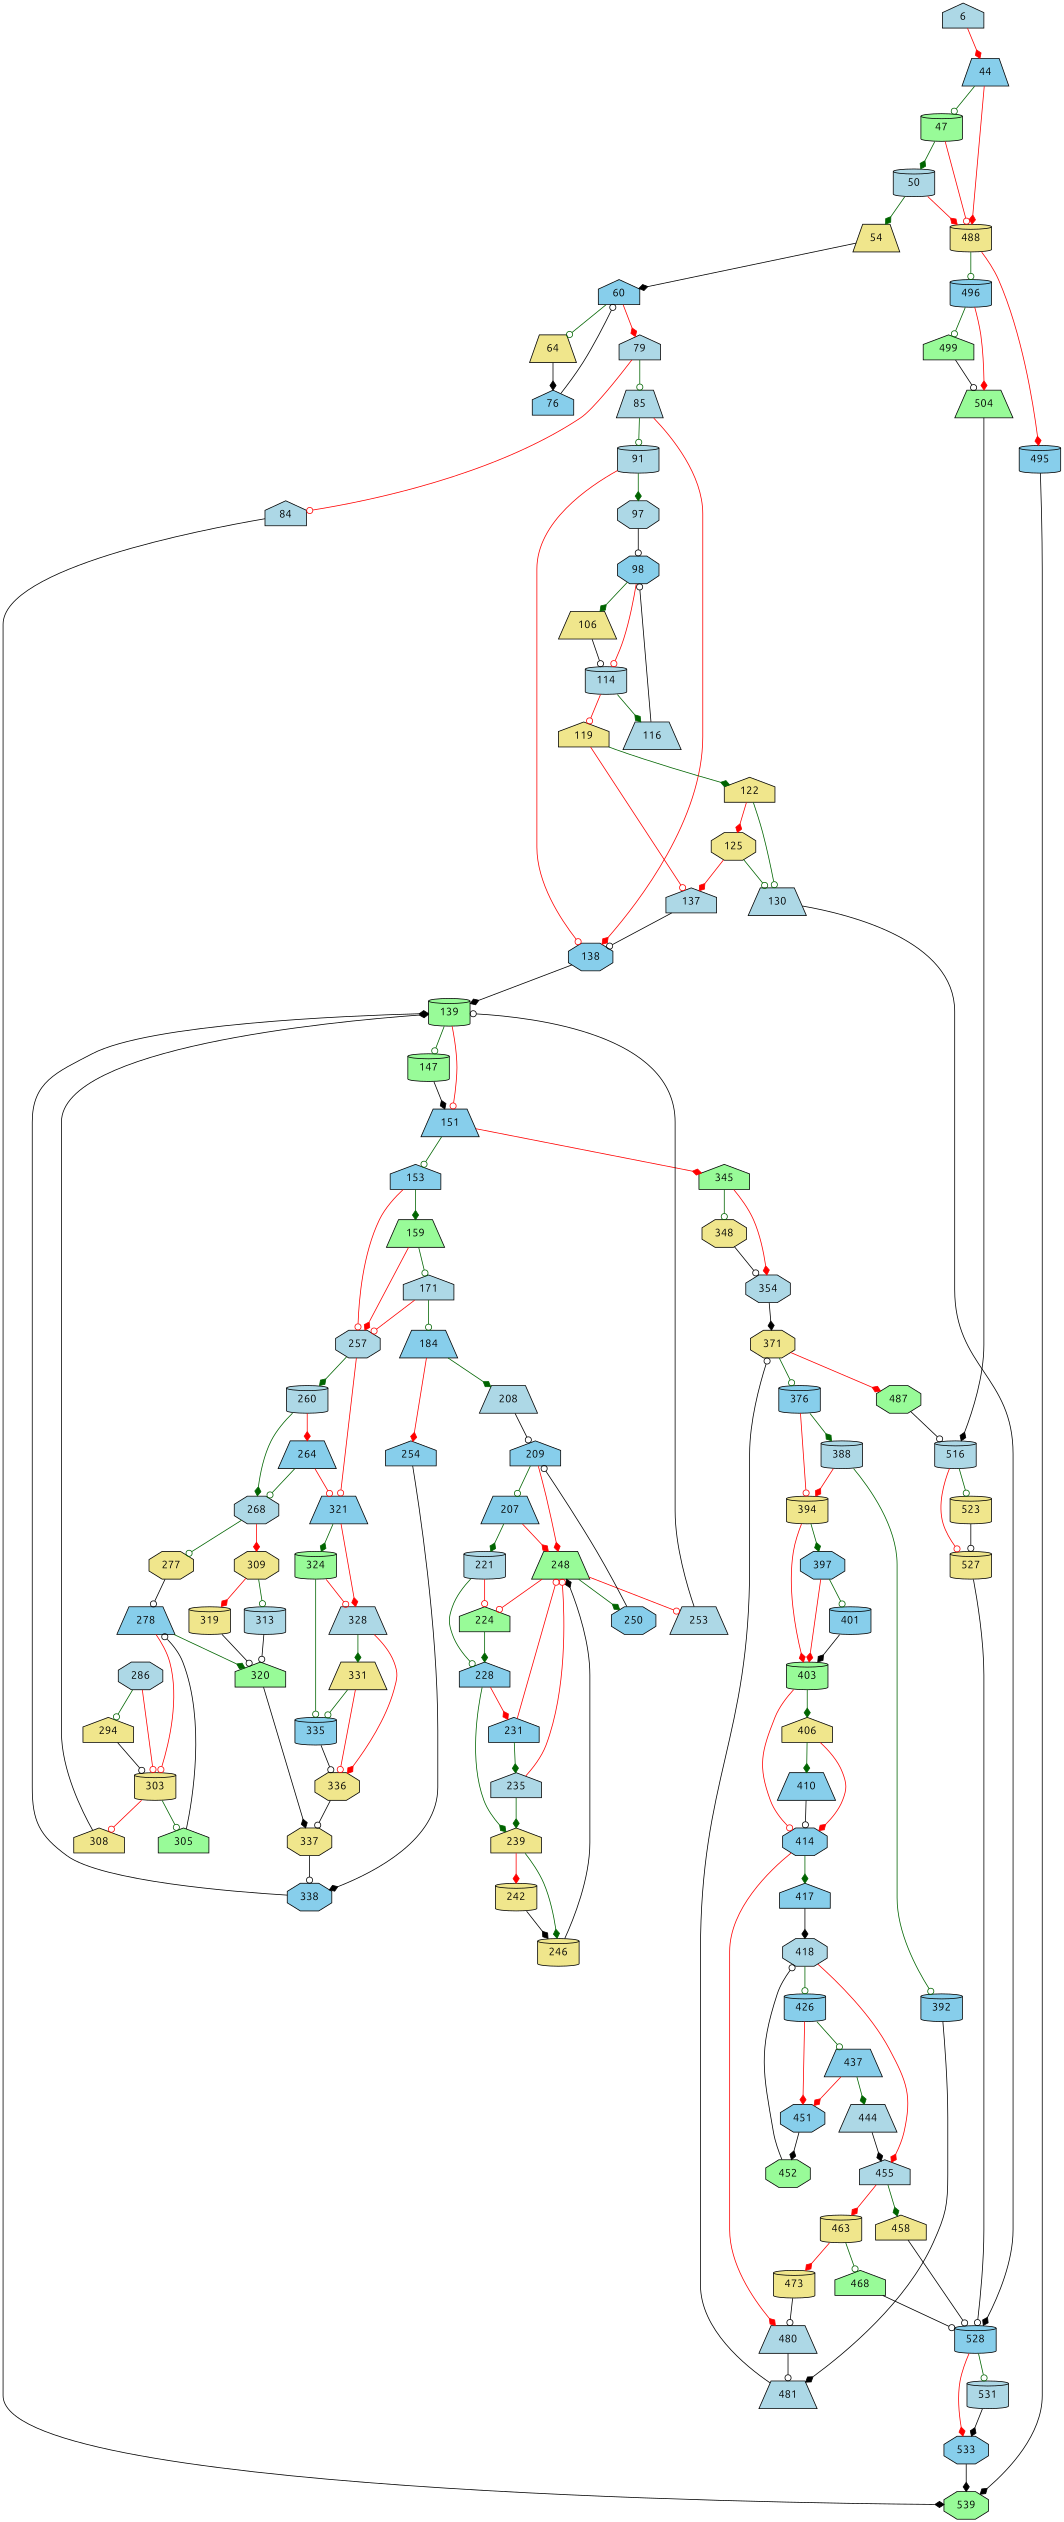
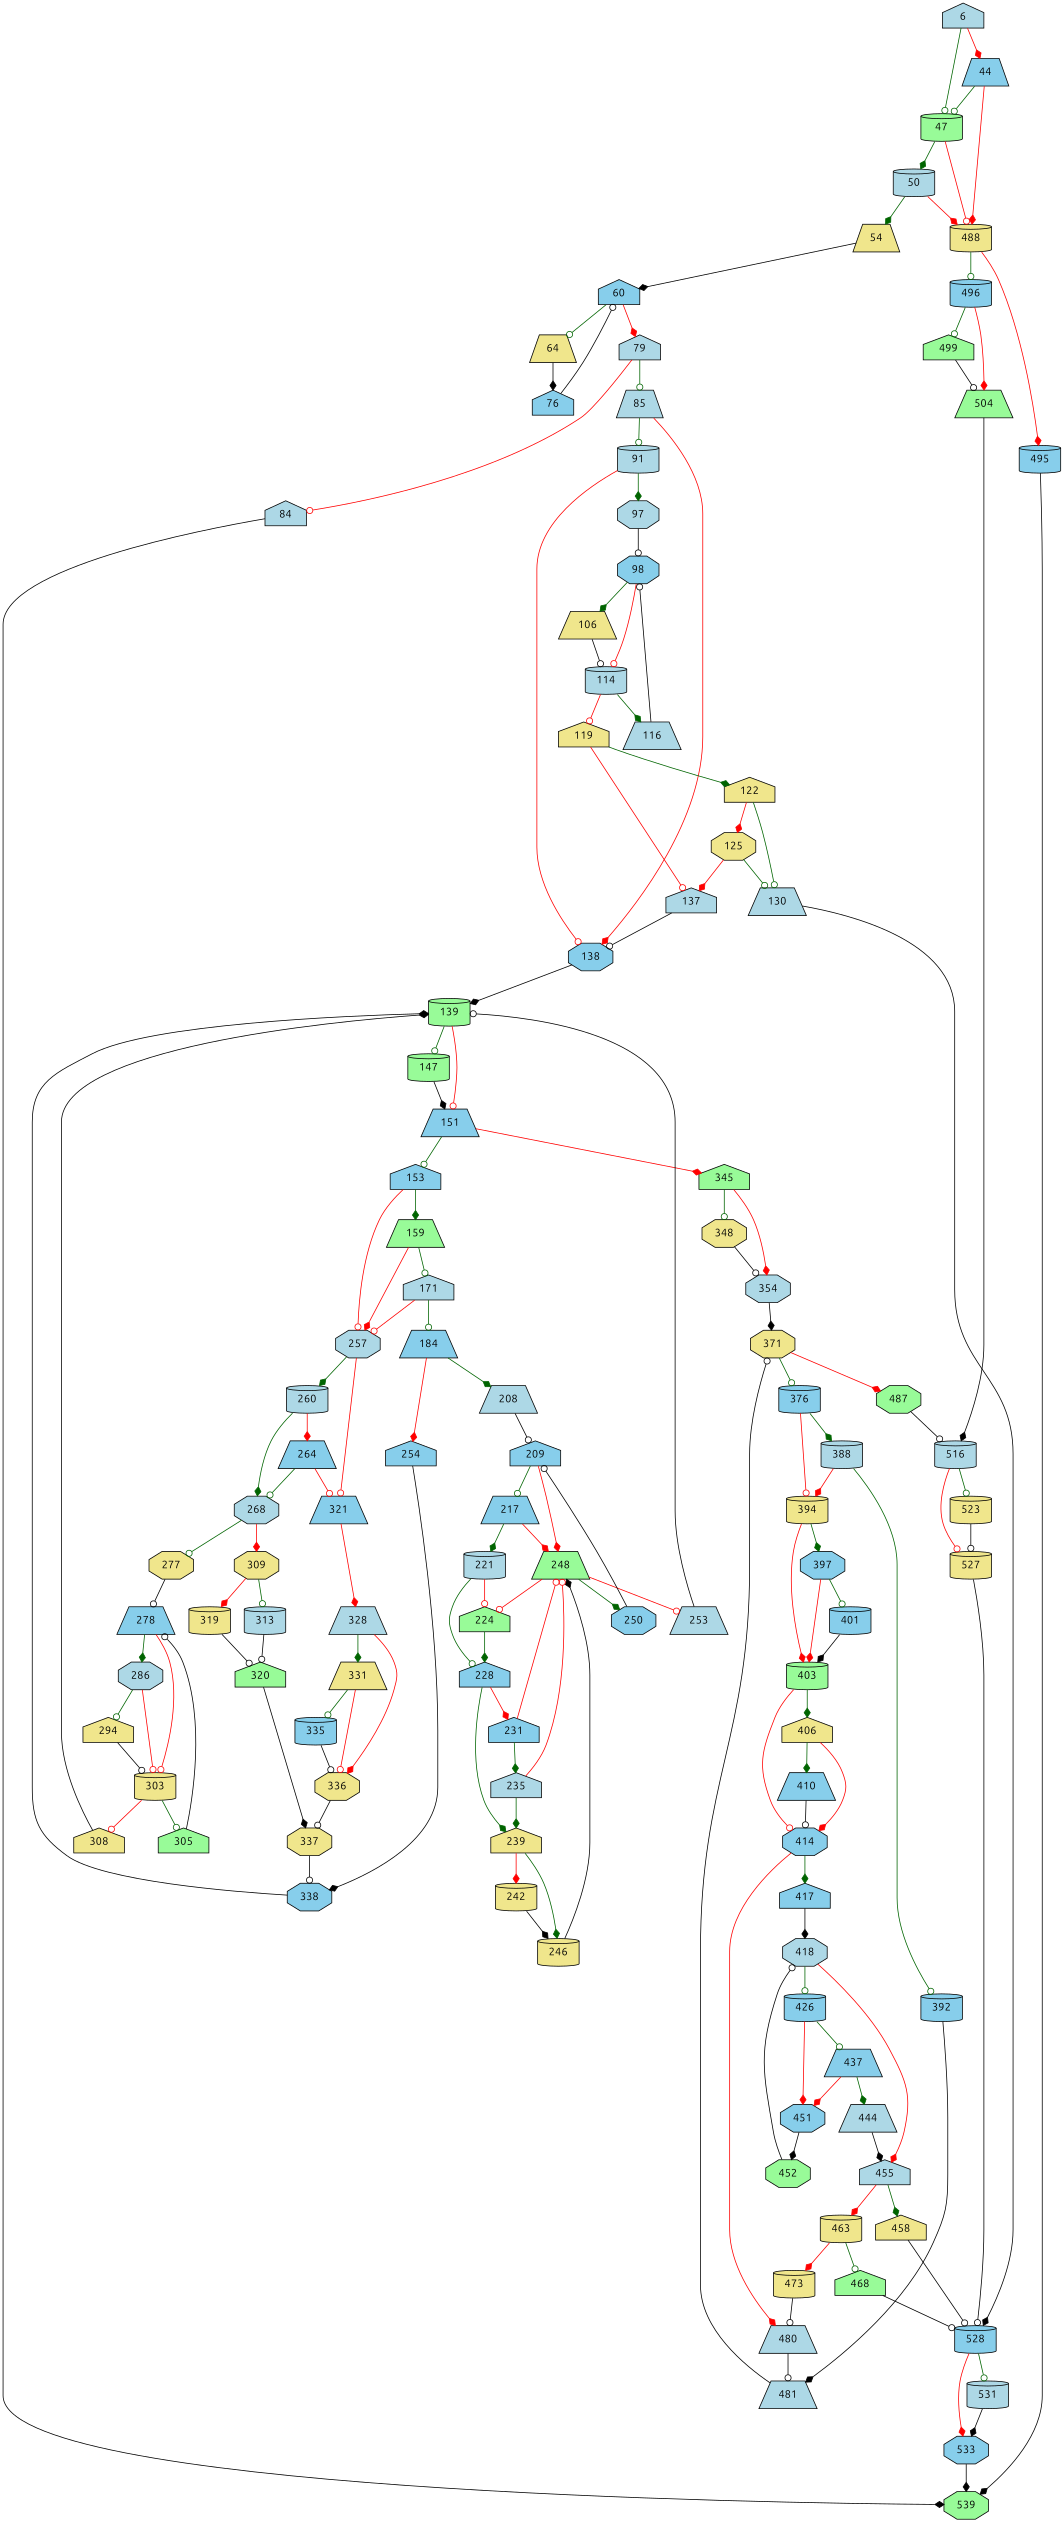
none -> (953, 68)
(510, 1510) -> (510, 1510)
(316, 1565) -> none
(205, 1649) -> (144, 1644)
